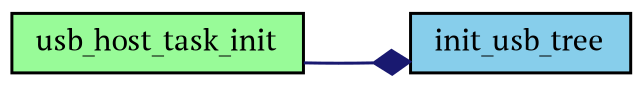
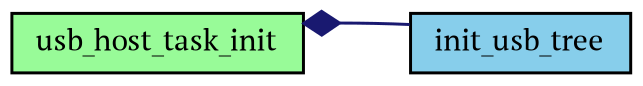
(339, 63) -> (375, 23)
